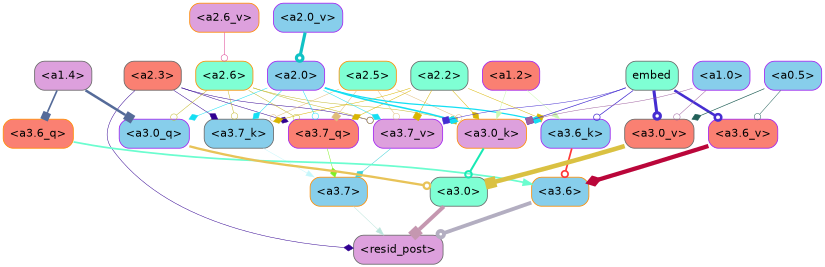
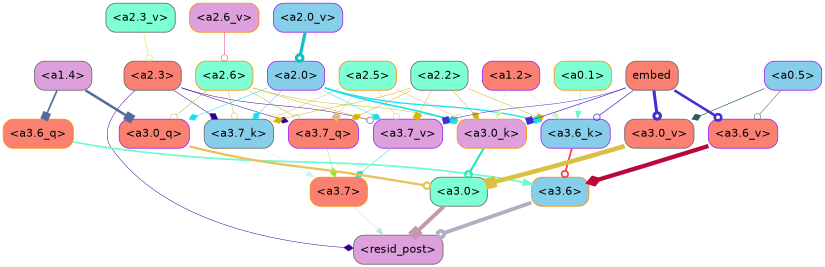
none -> (141, 18)
none -> (583, 76)
(652, 76) -> (652, 76)
(721, 76) -> none
(308, 102) -> none
(154, 134) -> (154, 134)
(339, 192) -> (339, 192)
